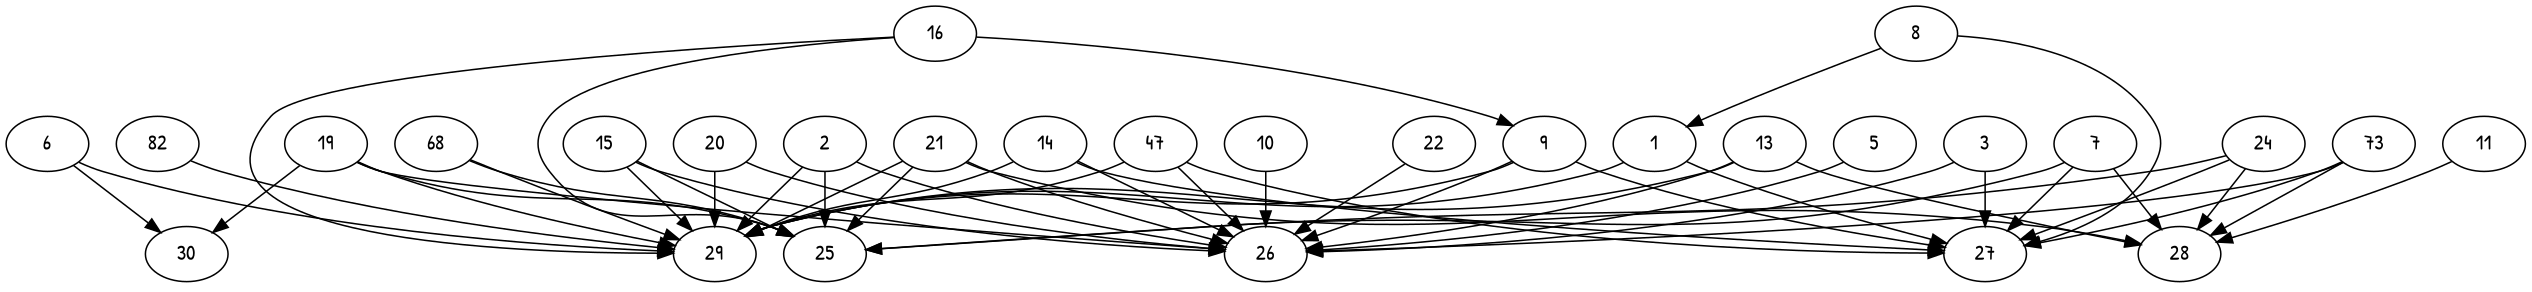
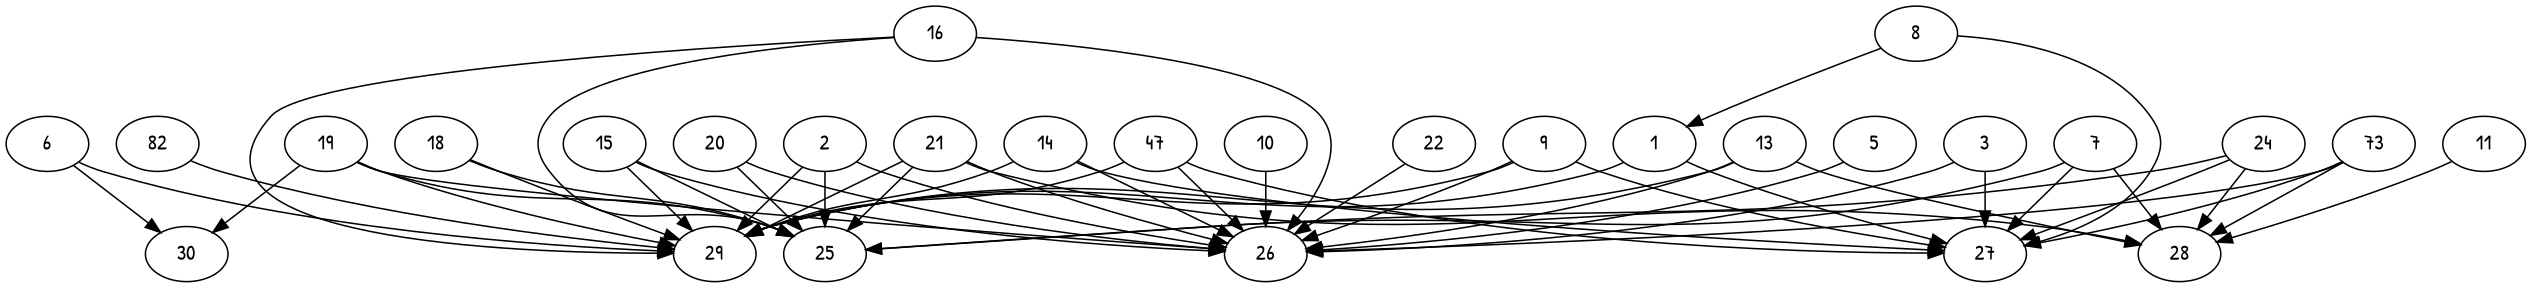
(1240, 64) -> (1210, 68)
(436, 144) -> (436, 144)
(715, 191) -> (756, 186)
